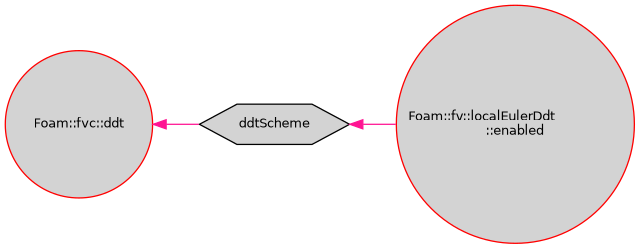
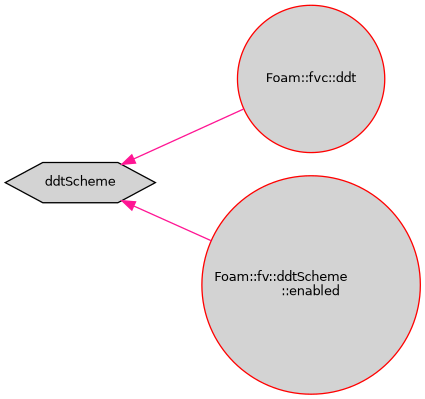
(183, 124) -> (189, 134)
(515, 124) -> (311, 285)
